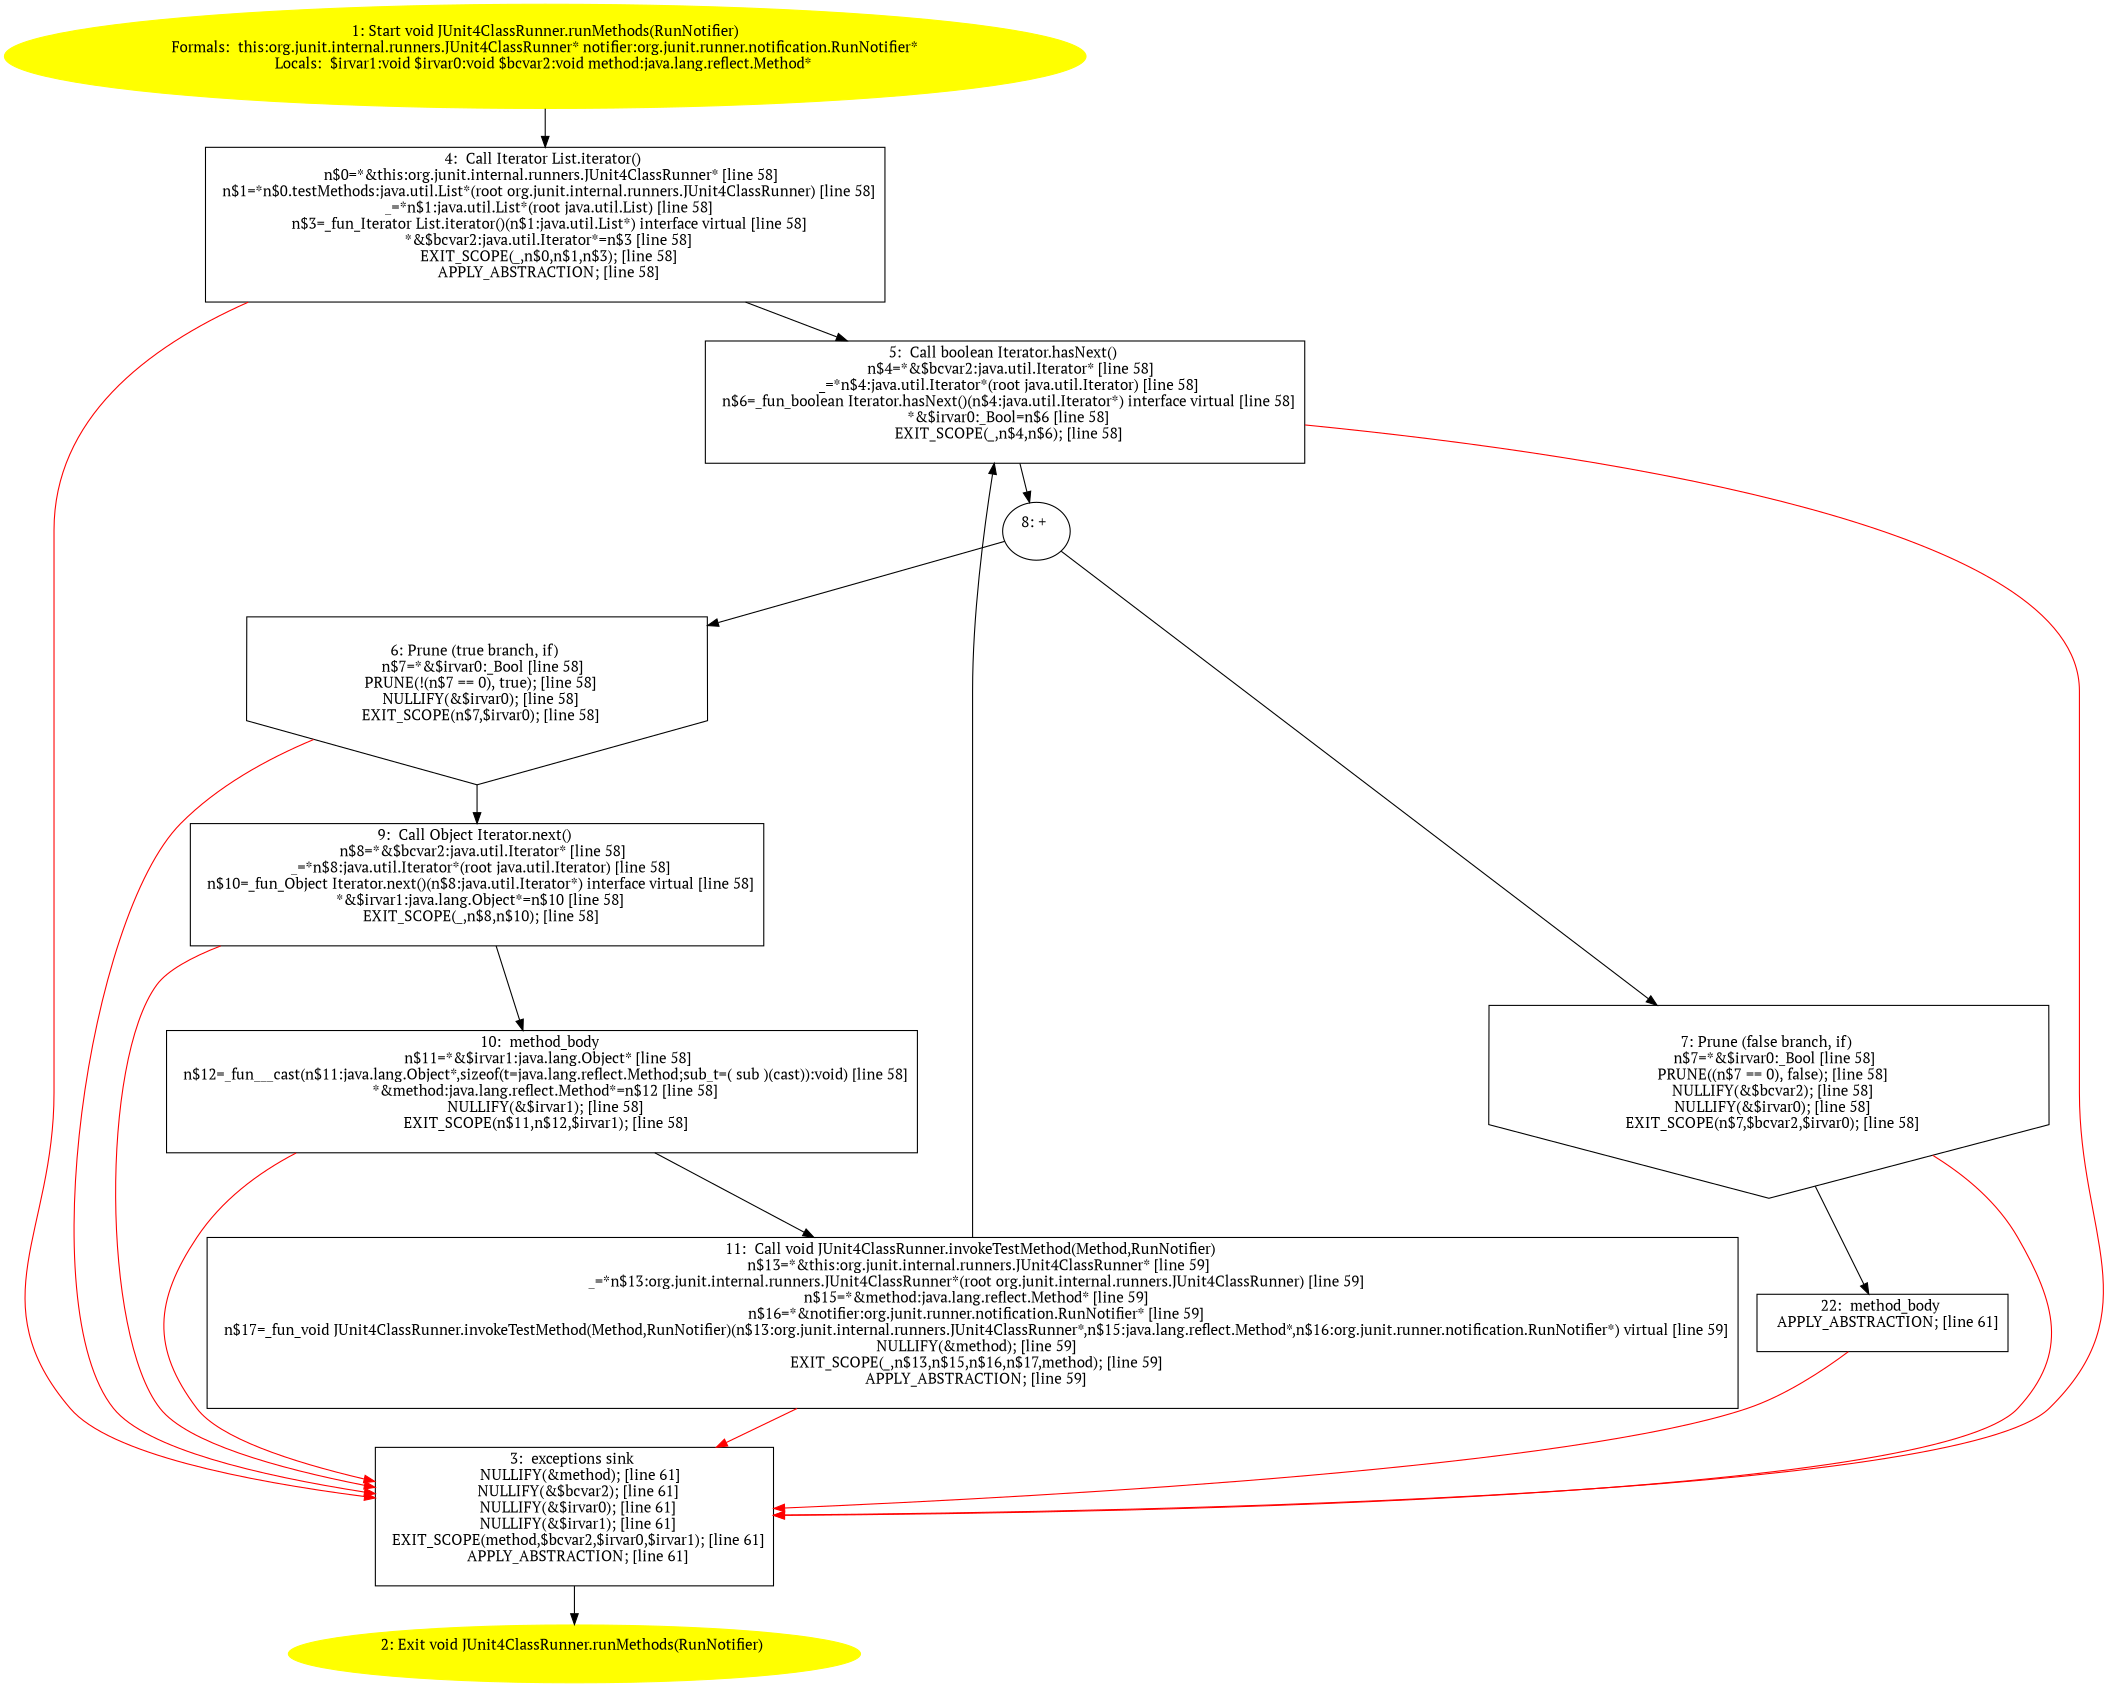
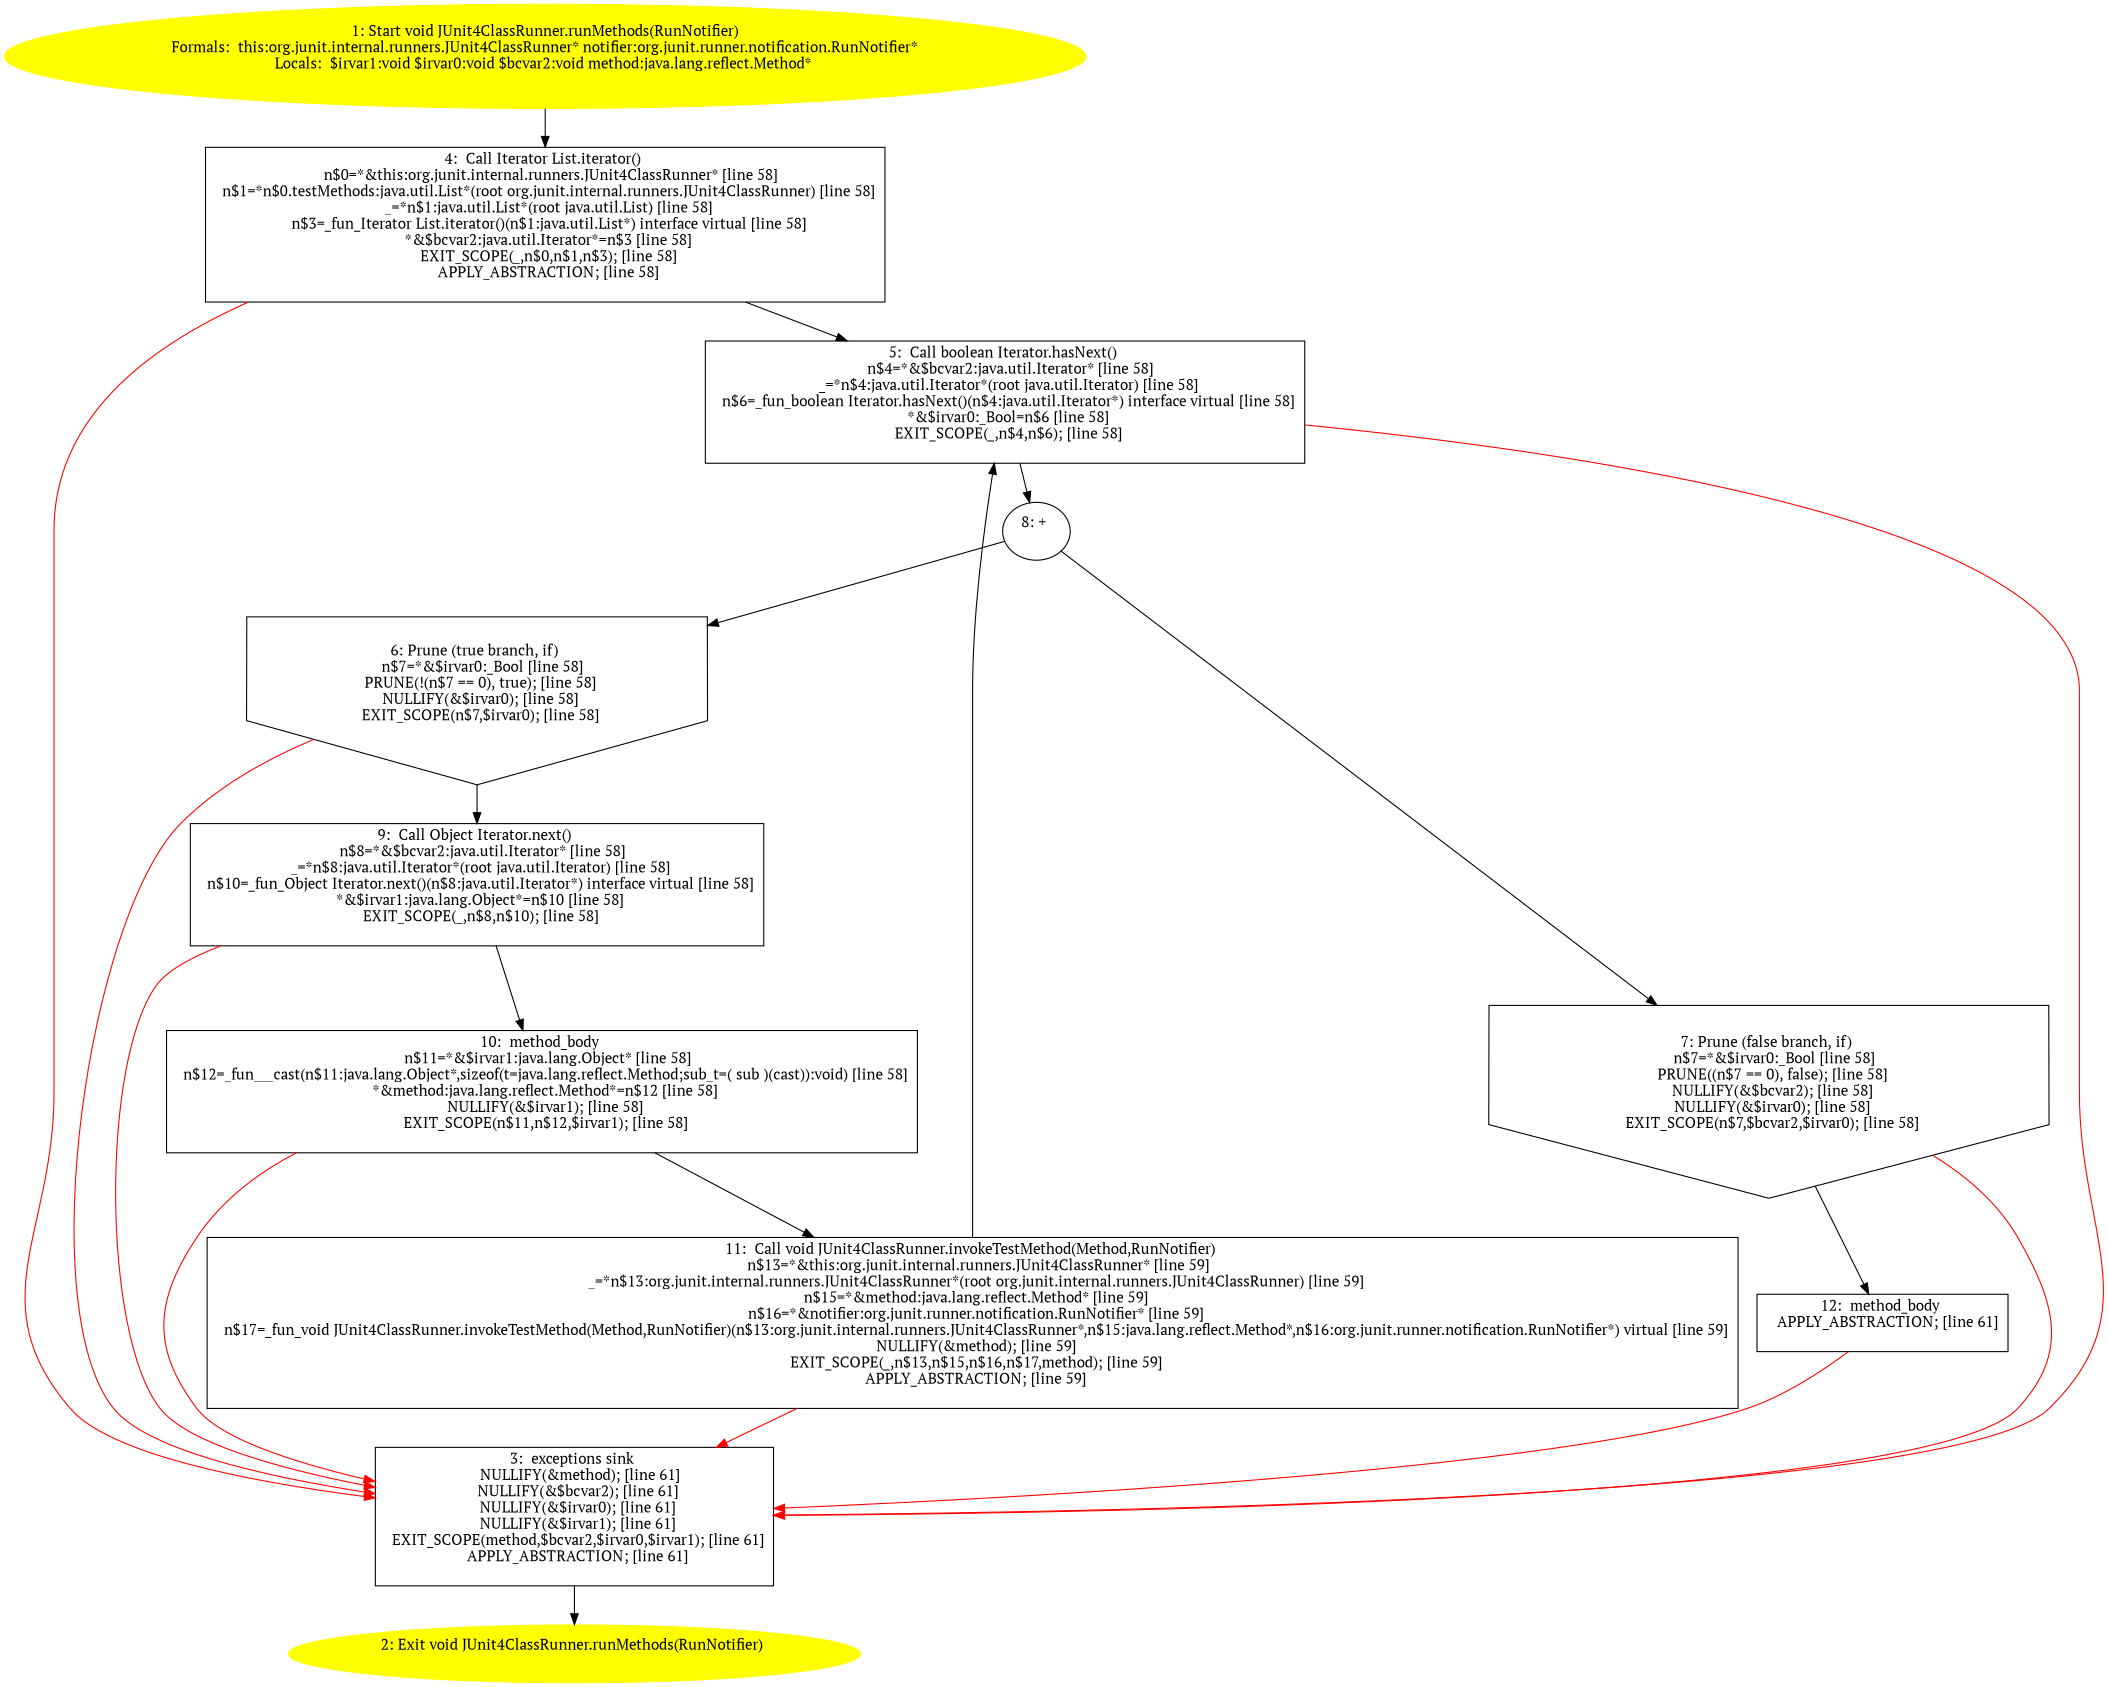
(1882, 1323) -> (1882, 1323)
